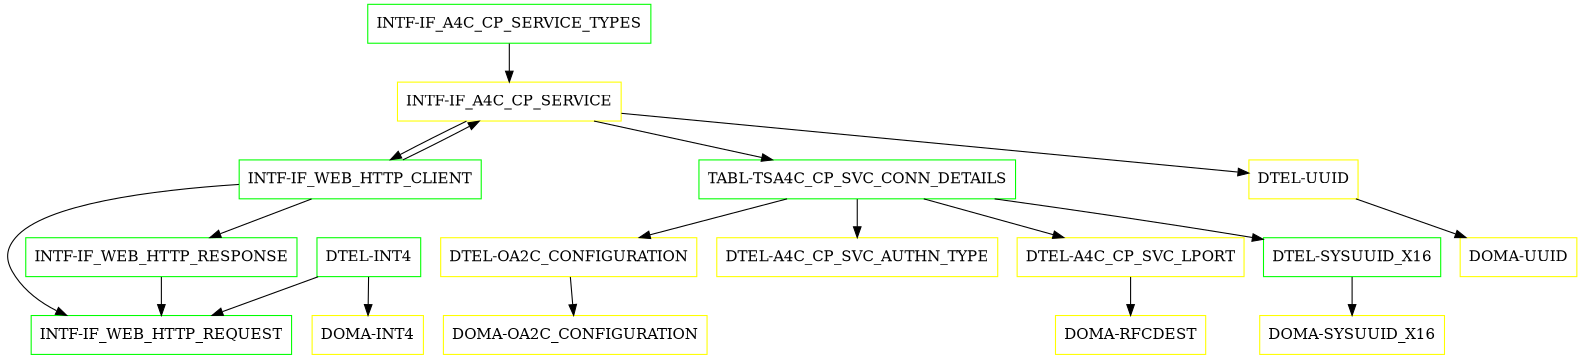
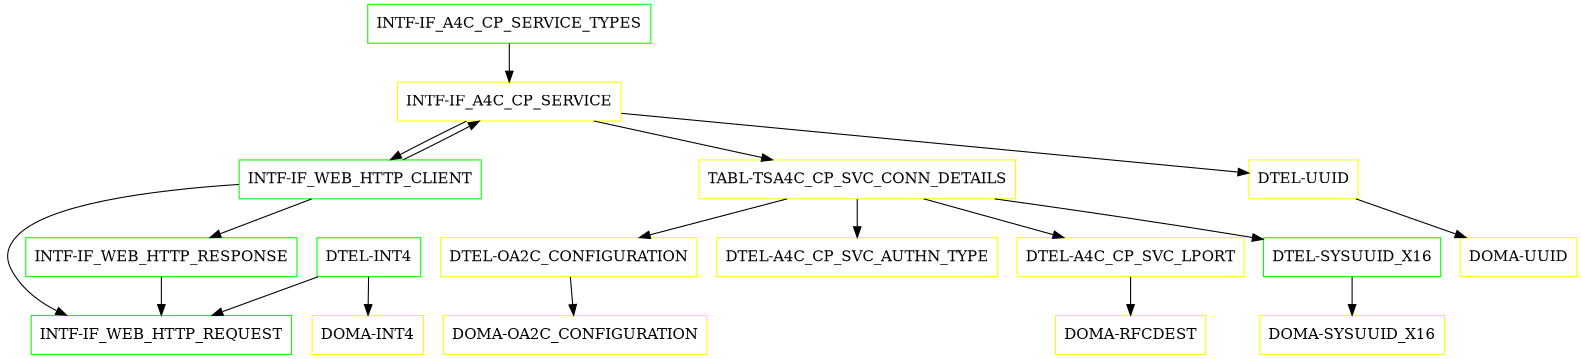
(857, 179) -> (857, 179)
